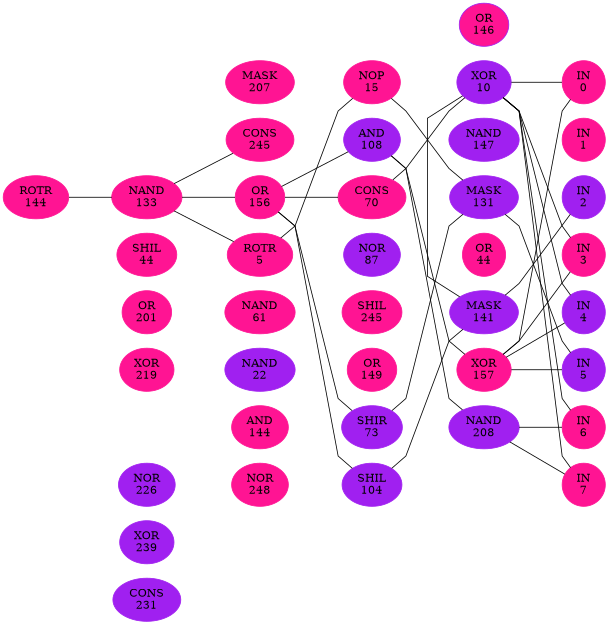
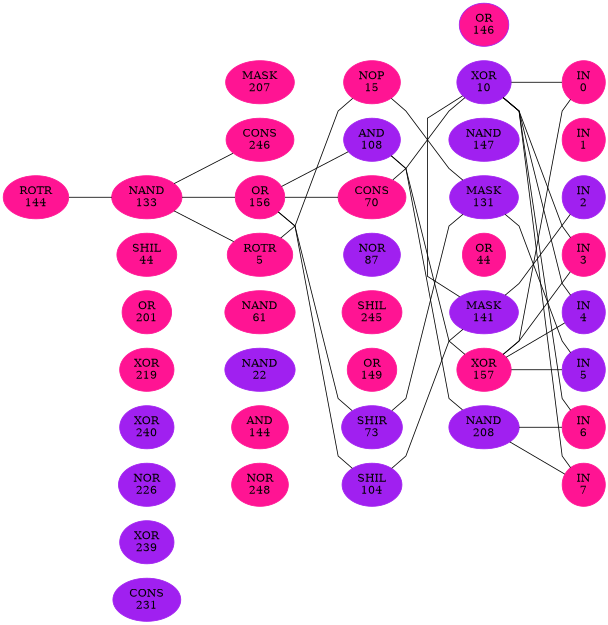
(260, 140) -> (260, 140)
none -> (147, 427)
